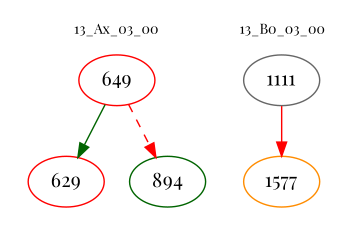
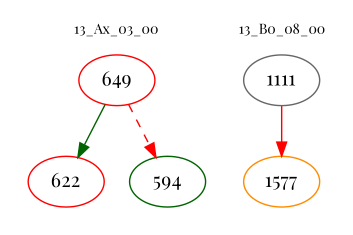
(282, 30) -> (282, 30)
(66, 182) -> (66, 182)
(168, 182) -> (168, 182)
